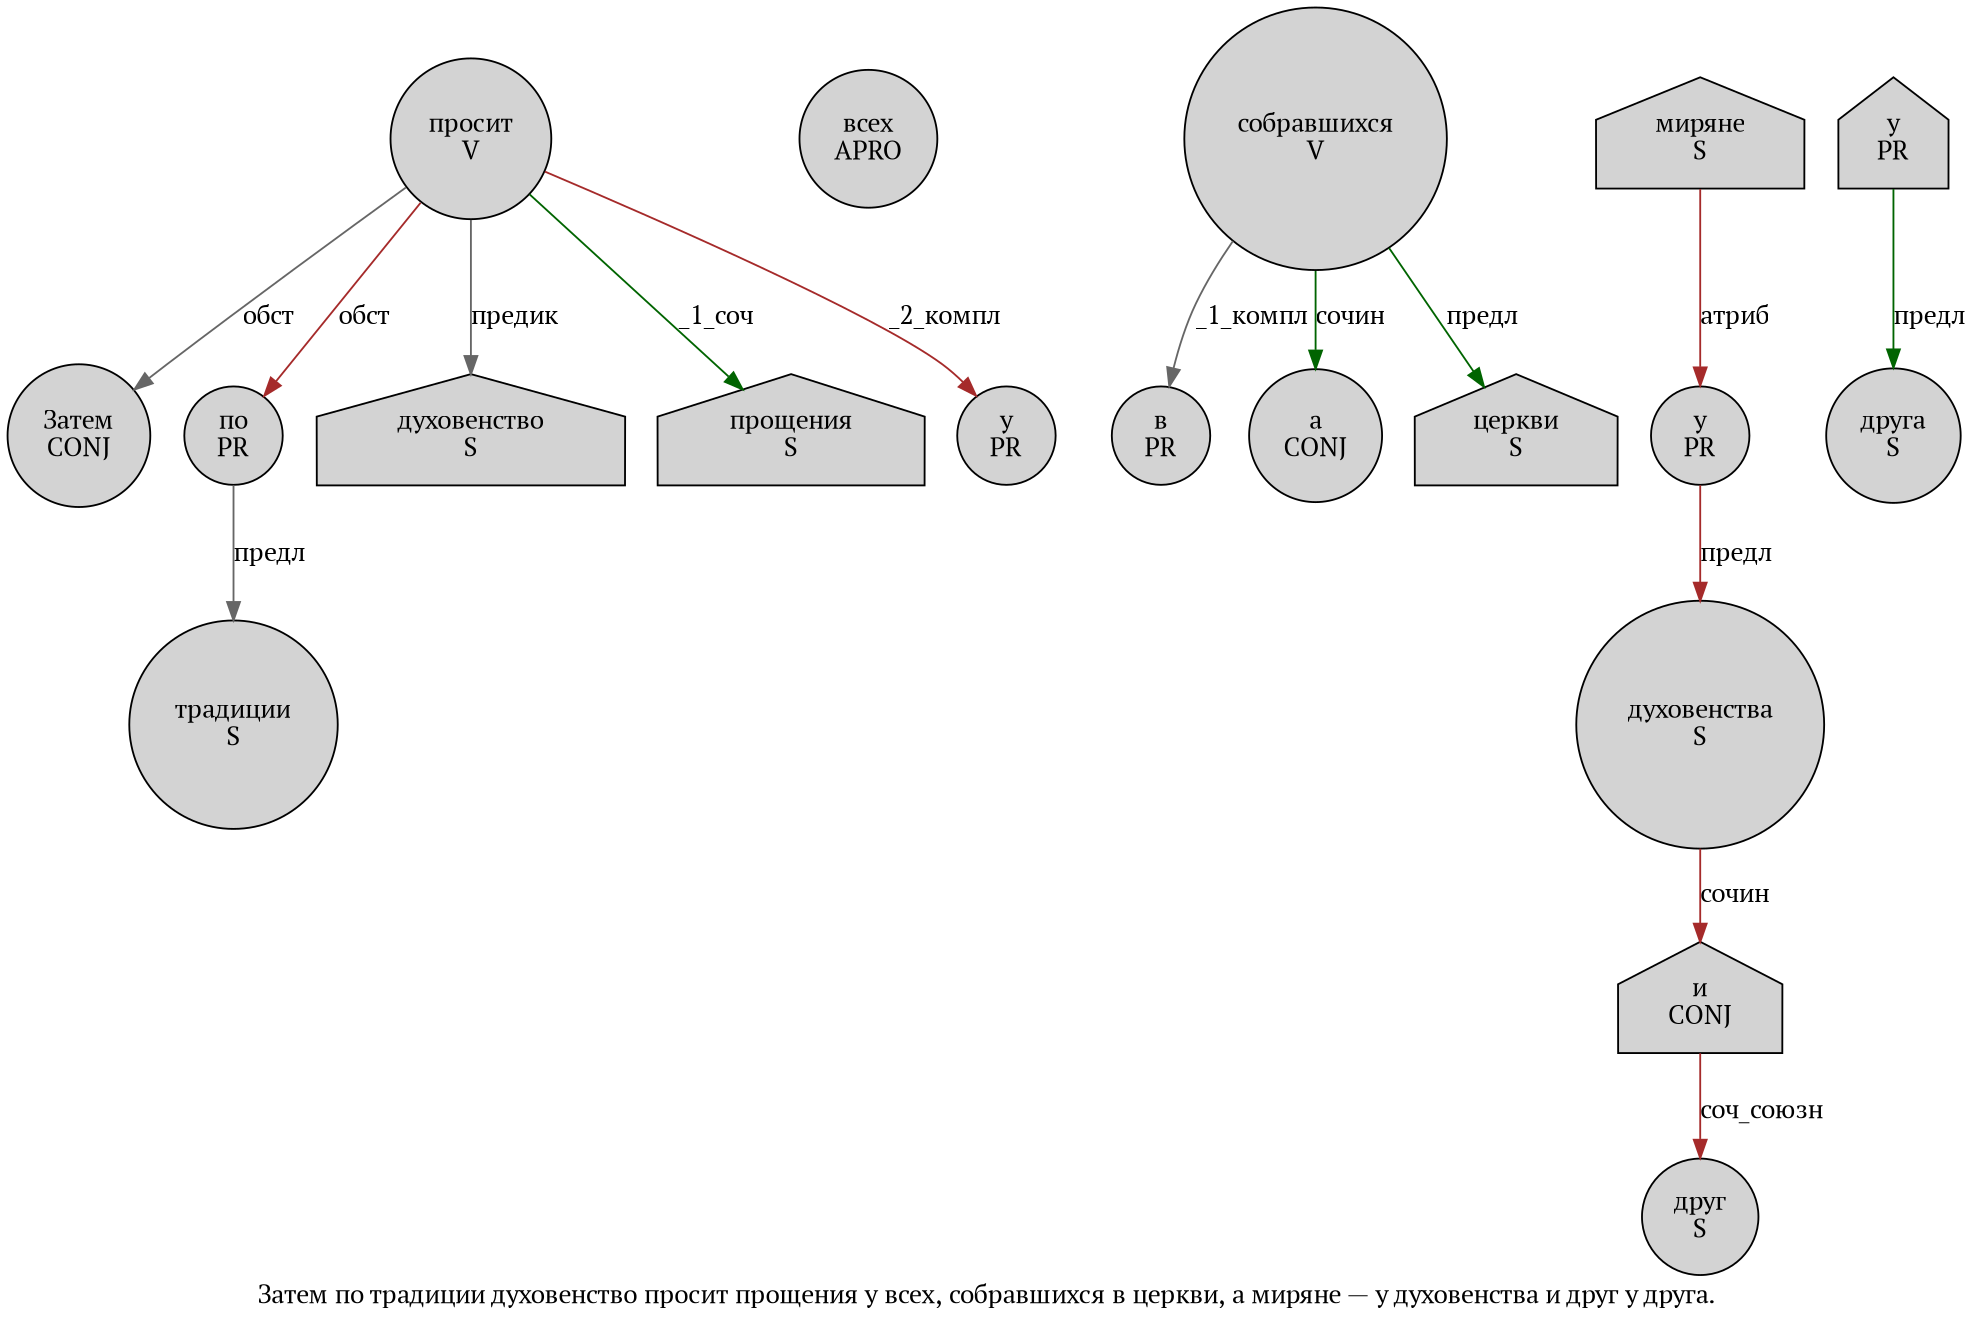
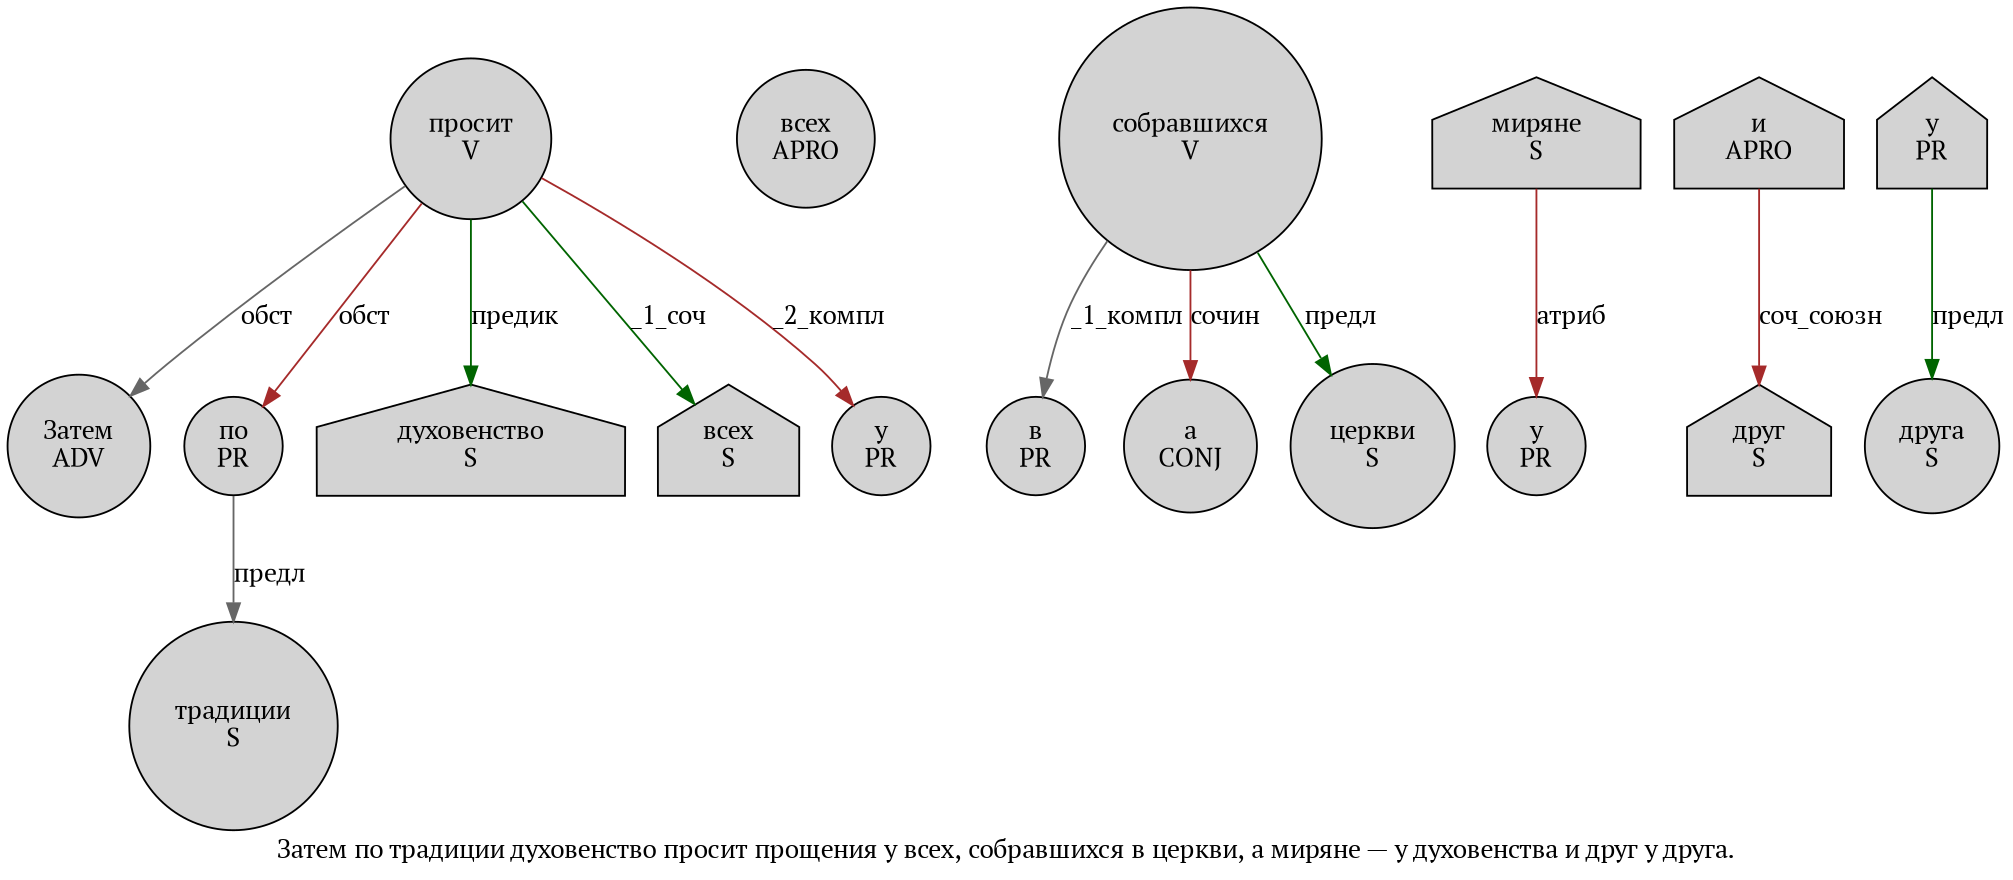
(471, 288) -> (471, 293)
(1316, 310) -> (1190, 315)
(79, 436) -> (79, 446)
(791, 436) -> (729, 446)
(1516, 436) -> (1373, 446)
(1700, 725) -> none
(1700, 1003) -> (1759, 139)
(1700, 1217) -> (1759, 446)
